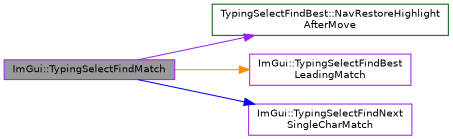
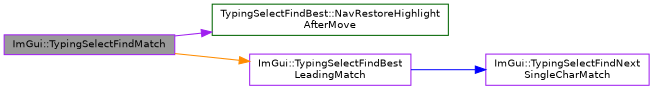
(191, 91) -> (443, 70)
